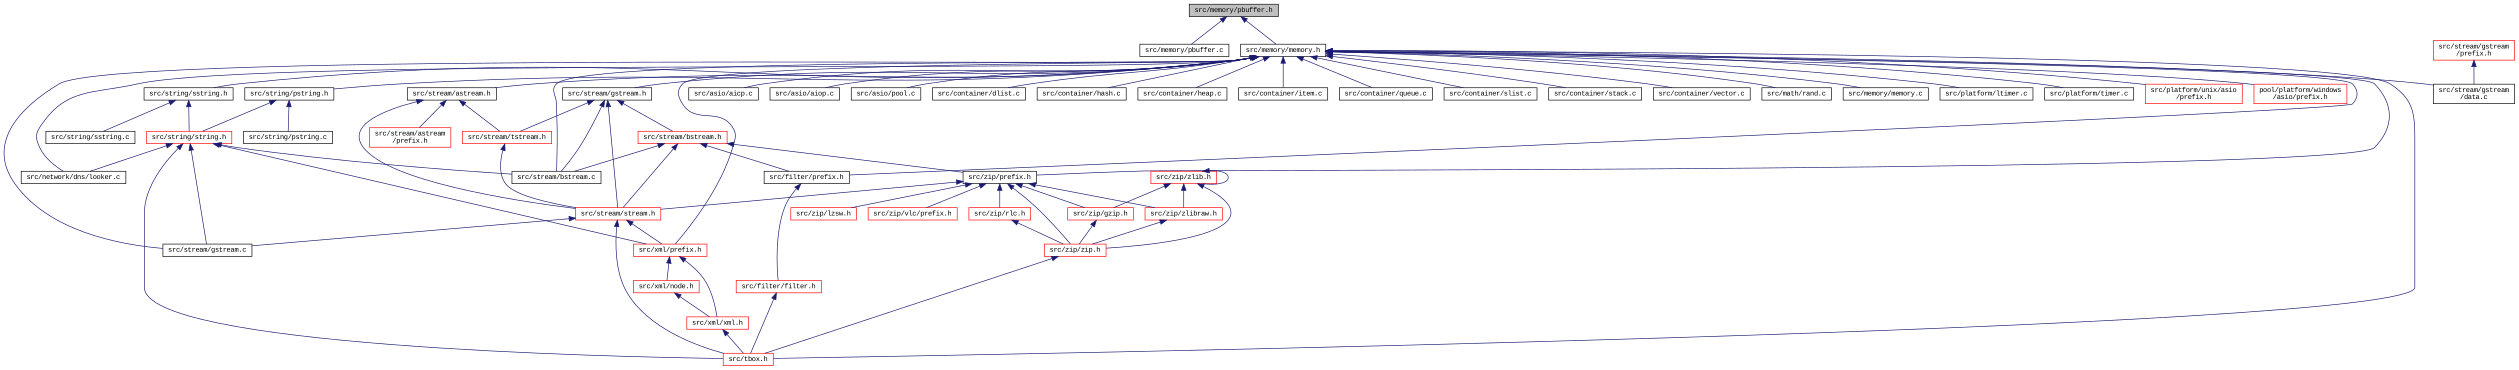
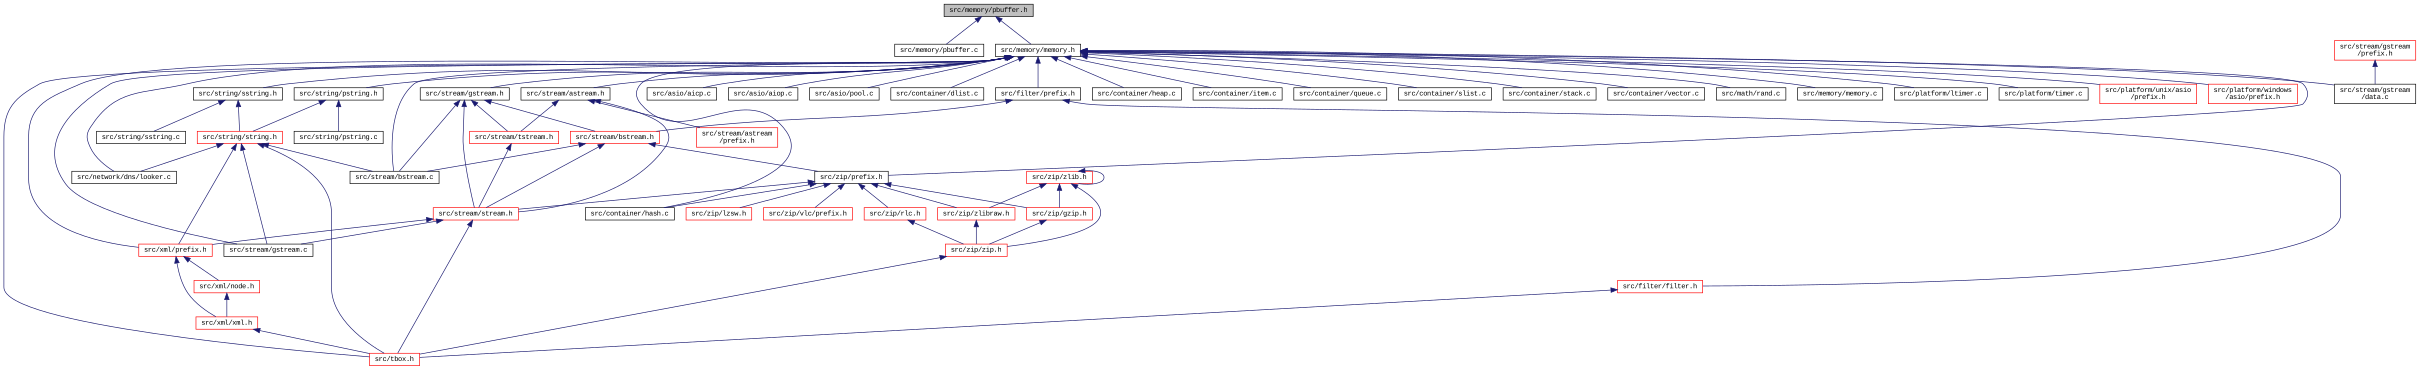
(2300, 94) -> (2253, 94)
(748, 158) -> (831, 118)
(1043, 214) -> (737, 196)
